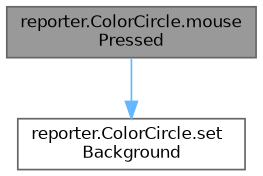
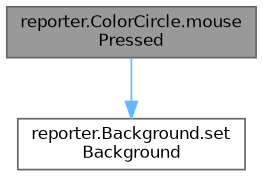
(131, 144) -> (131, 144)
